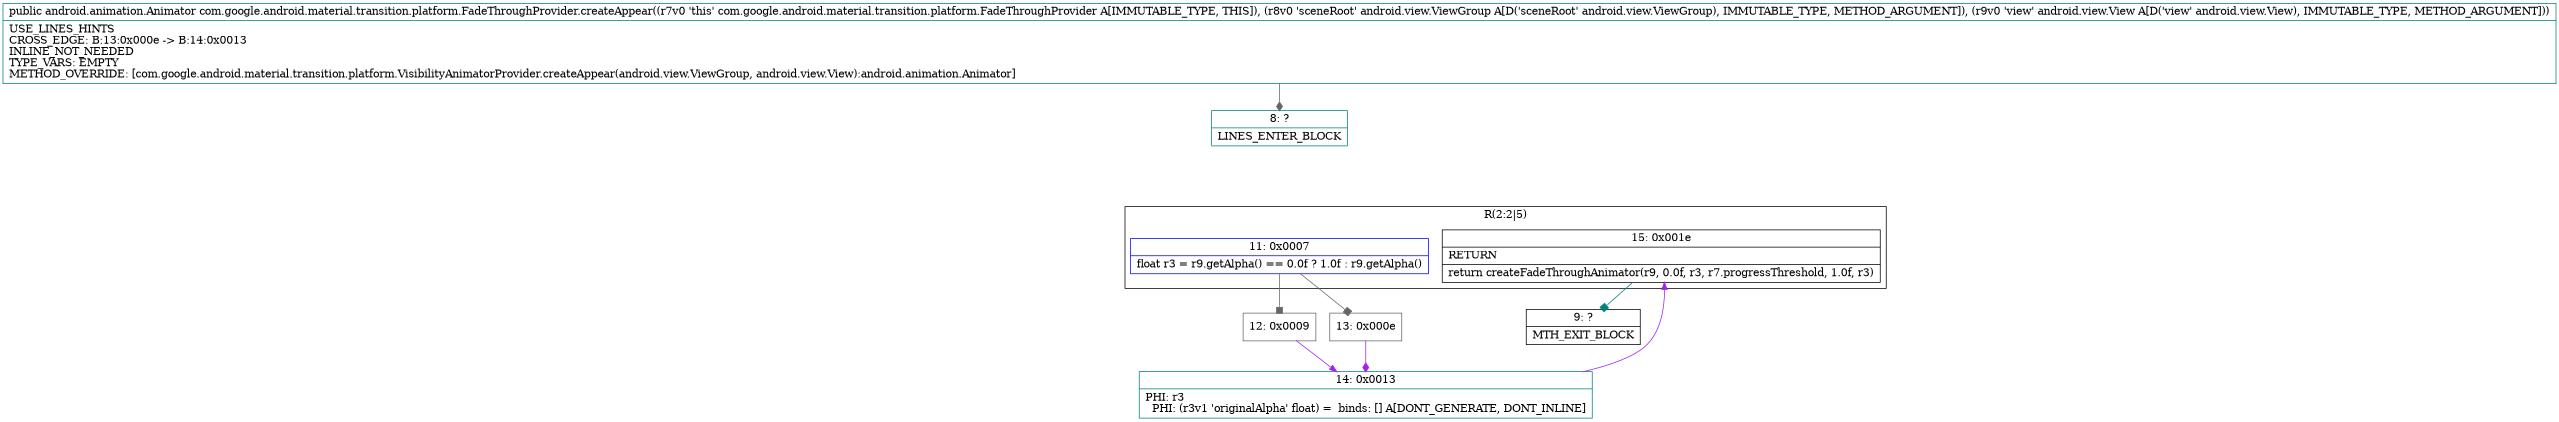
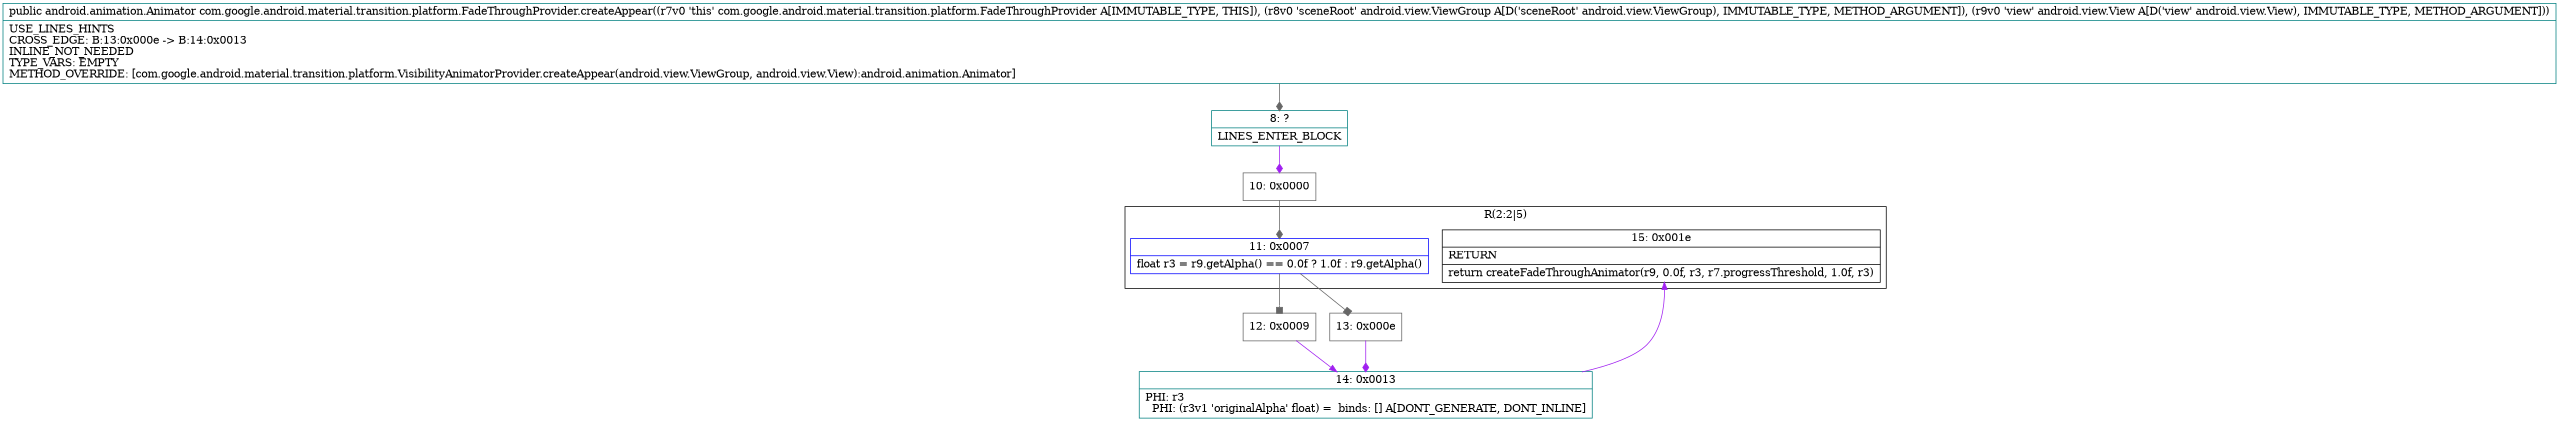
none -> (1280, 187)
(1583, 327) -> none
